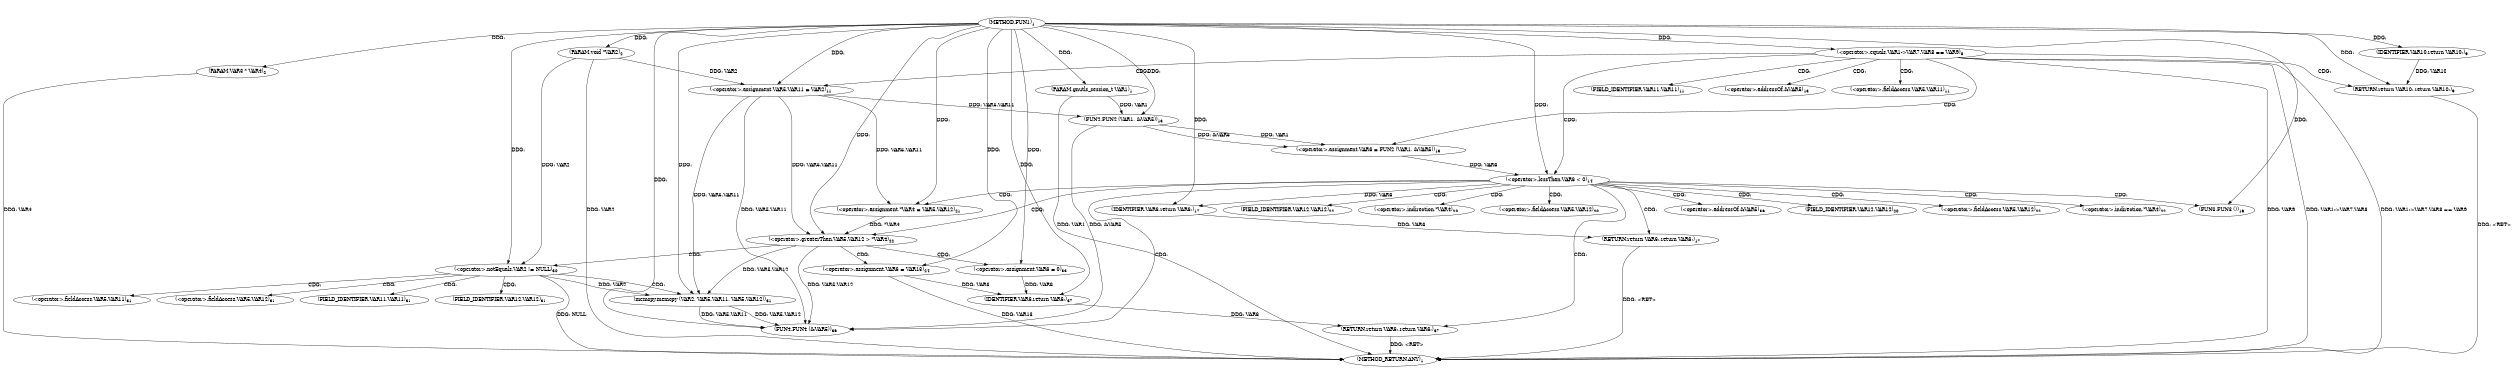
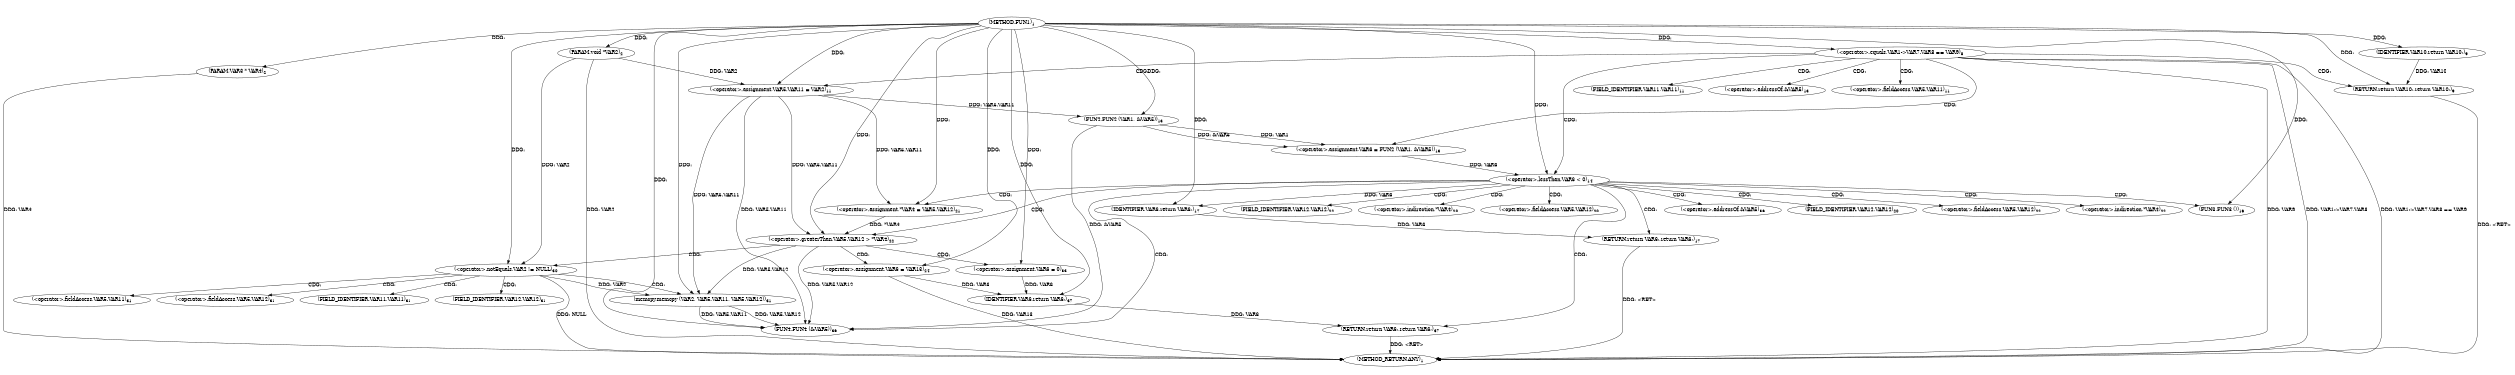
(1092, 90) -> none
